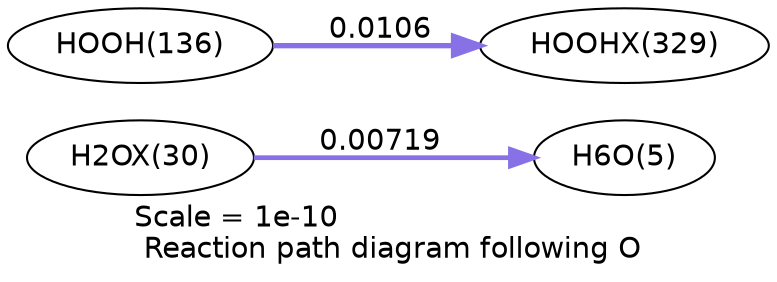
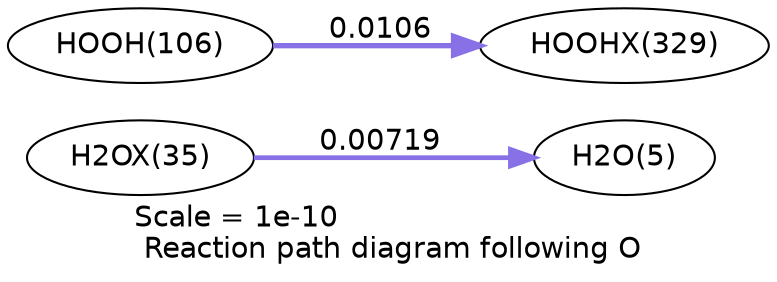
(140, 46) -> (140, 46)
(140, 158) -> (140, 158)
(624, 158) -> (624, 158)
